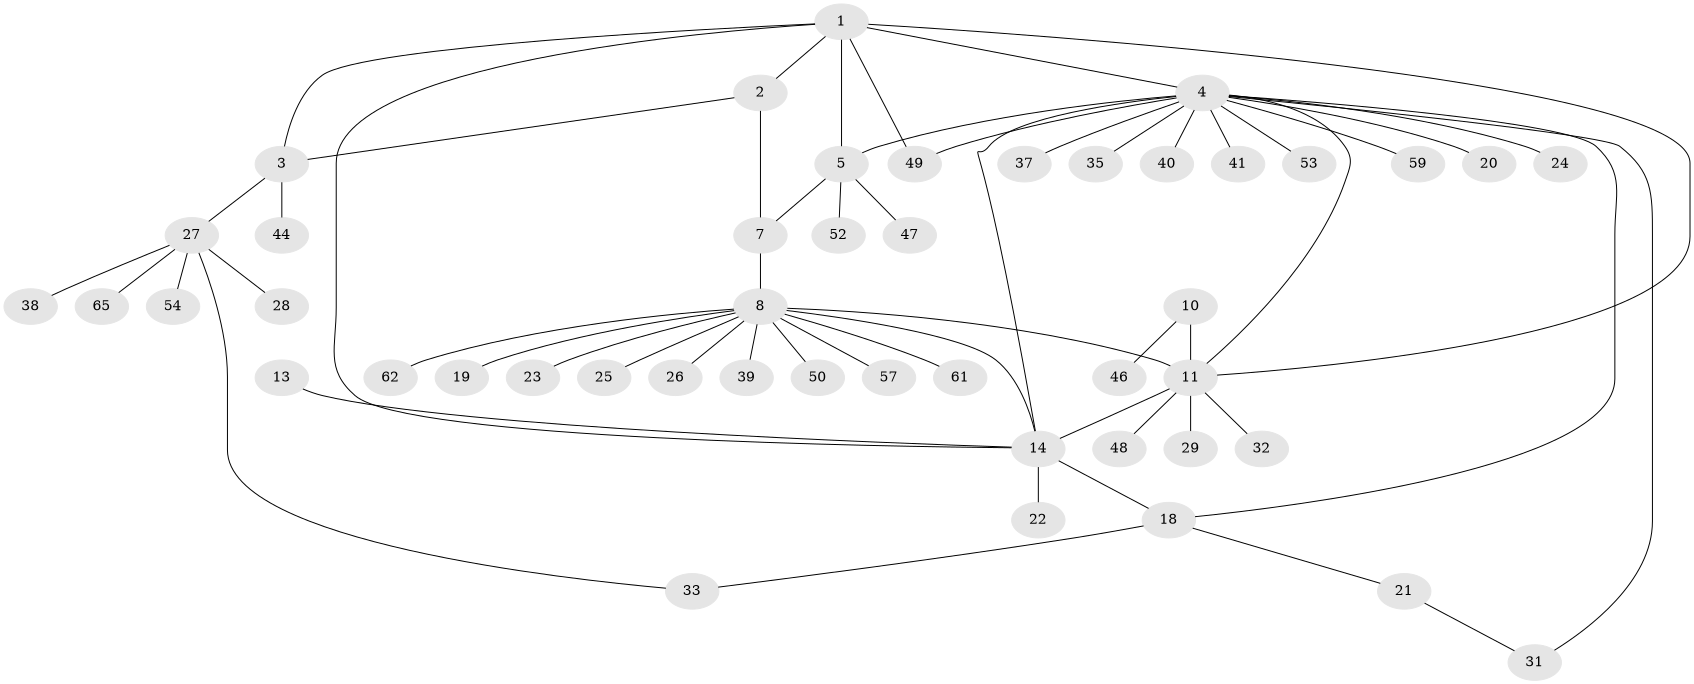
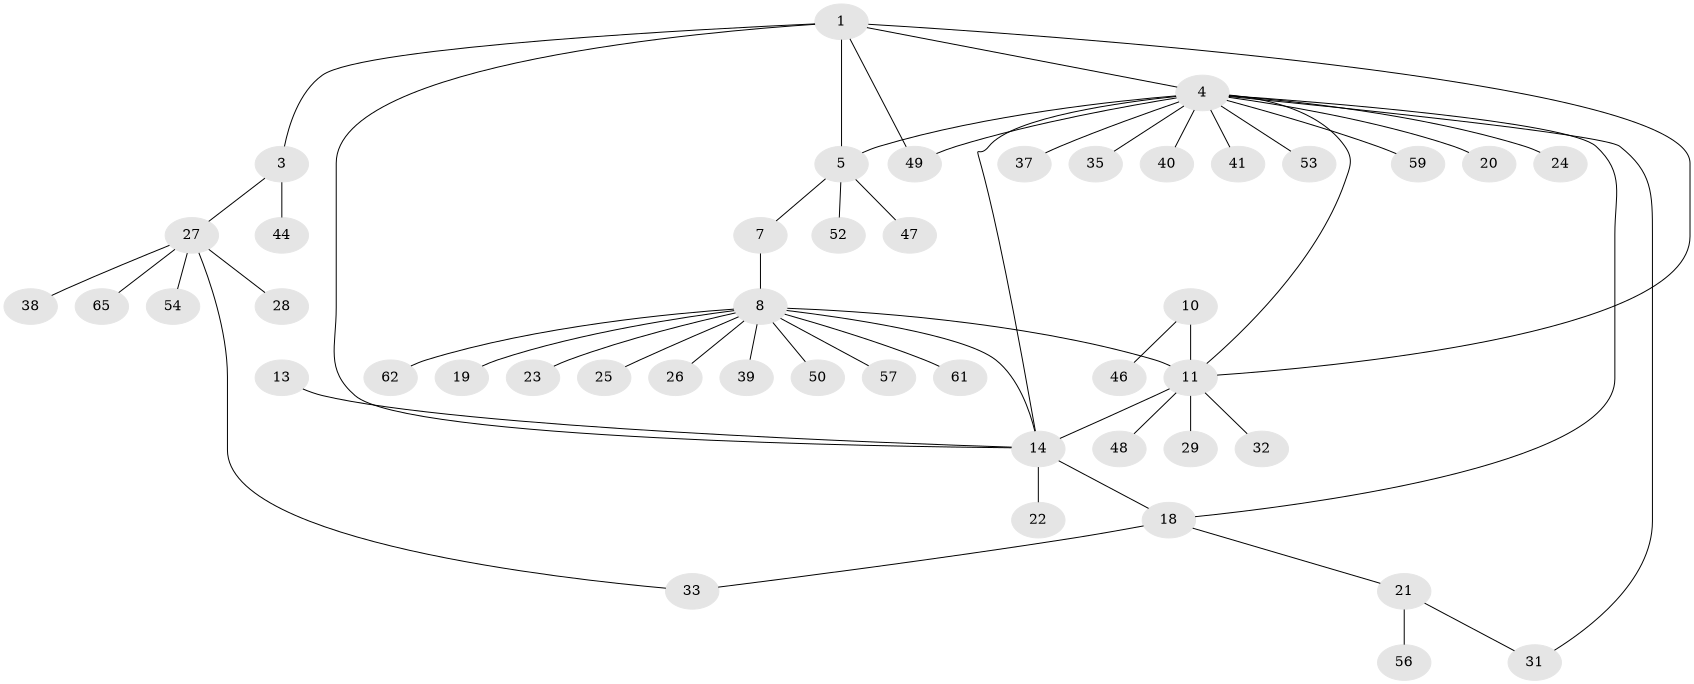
(760, 93) -> none
none -> (1404, 663)
